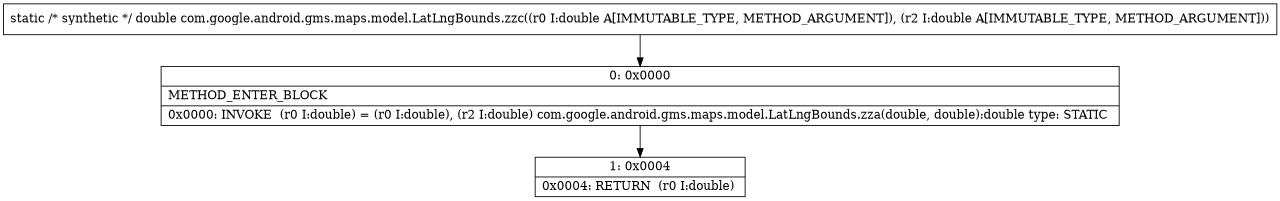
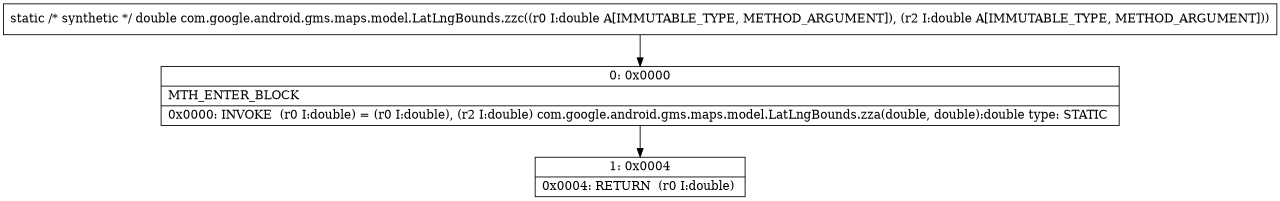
(248, 96) -> (234, 96)
